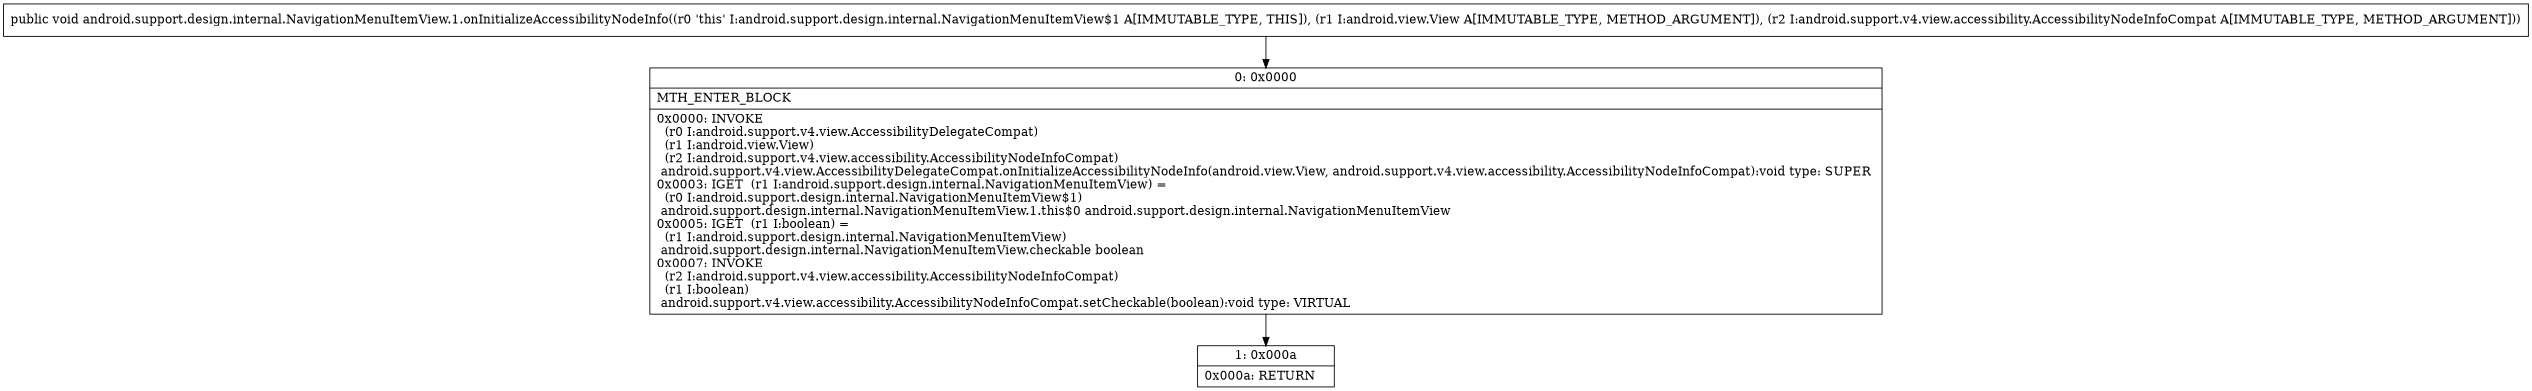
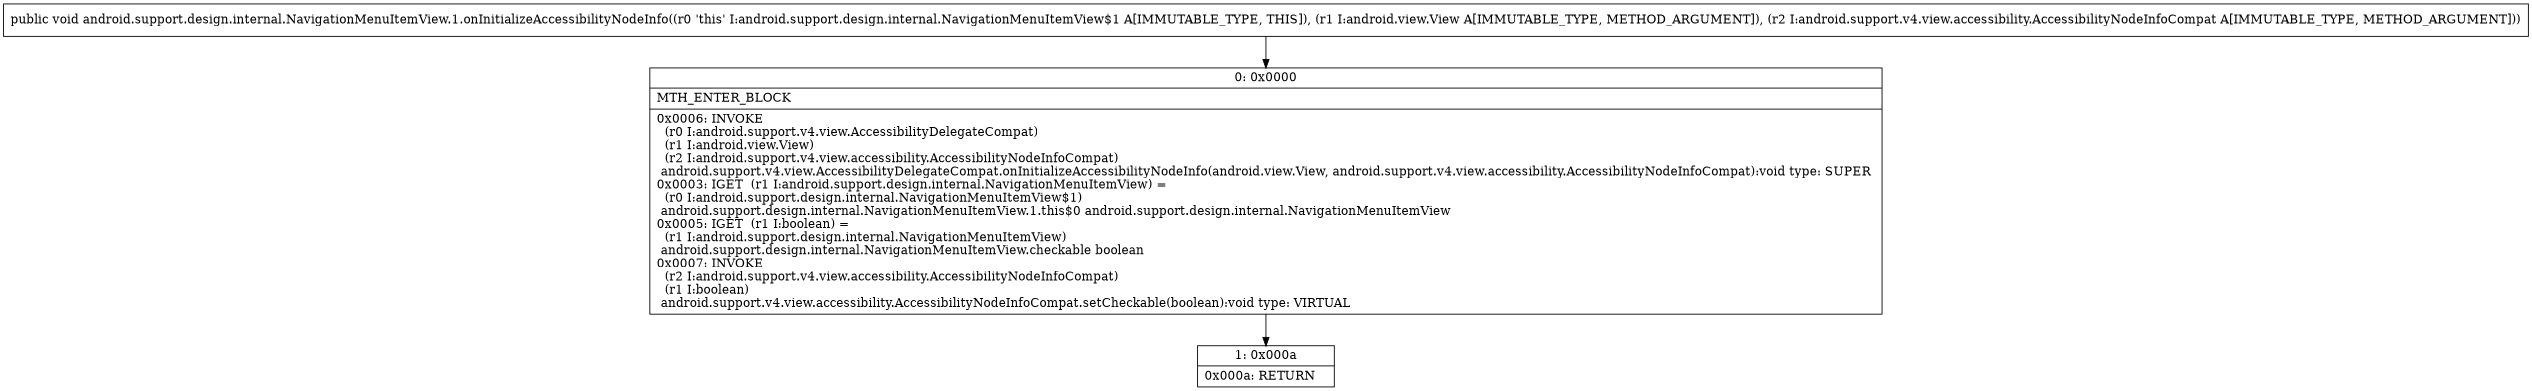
(714, 119) -> (714, 119)
